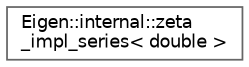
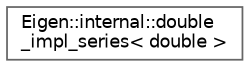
(125, 33) -> (125, 33)
